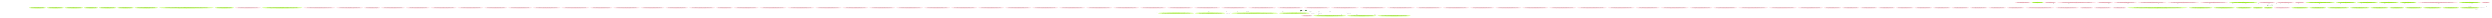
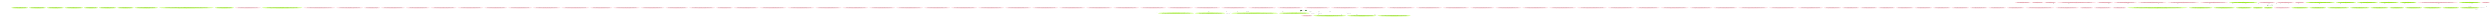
(2038, 3) -> (2038, 3)
none -> (20, 8)
